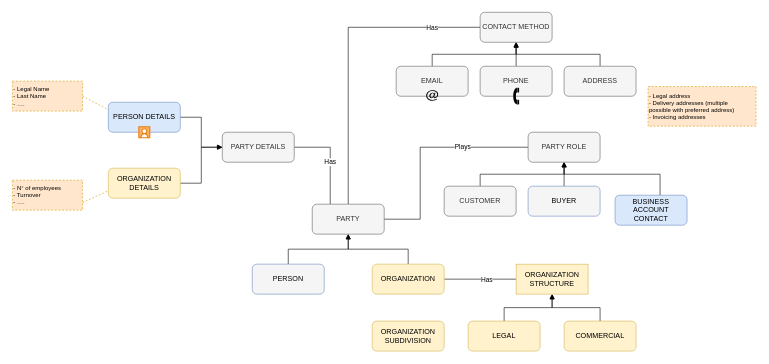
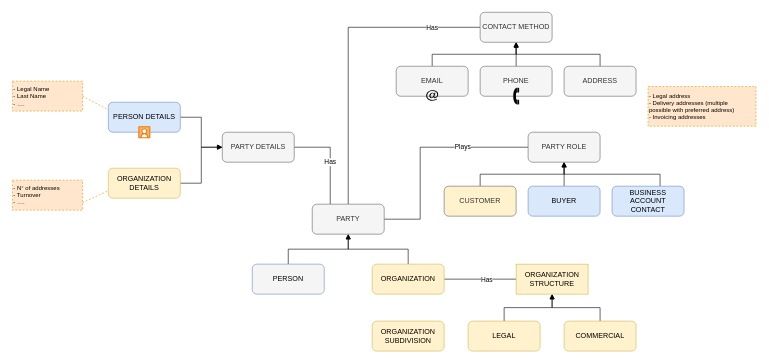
(39, 195) -> (40, 195)
(480, 201) -> (480, 201)
(564, 201) -> (564, 201)
(651, 210) -> (648, 201)
